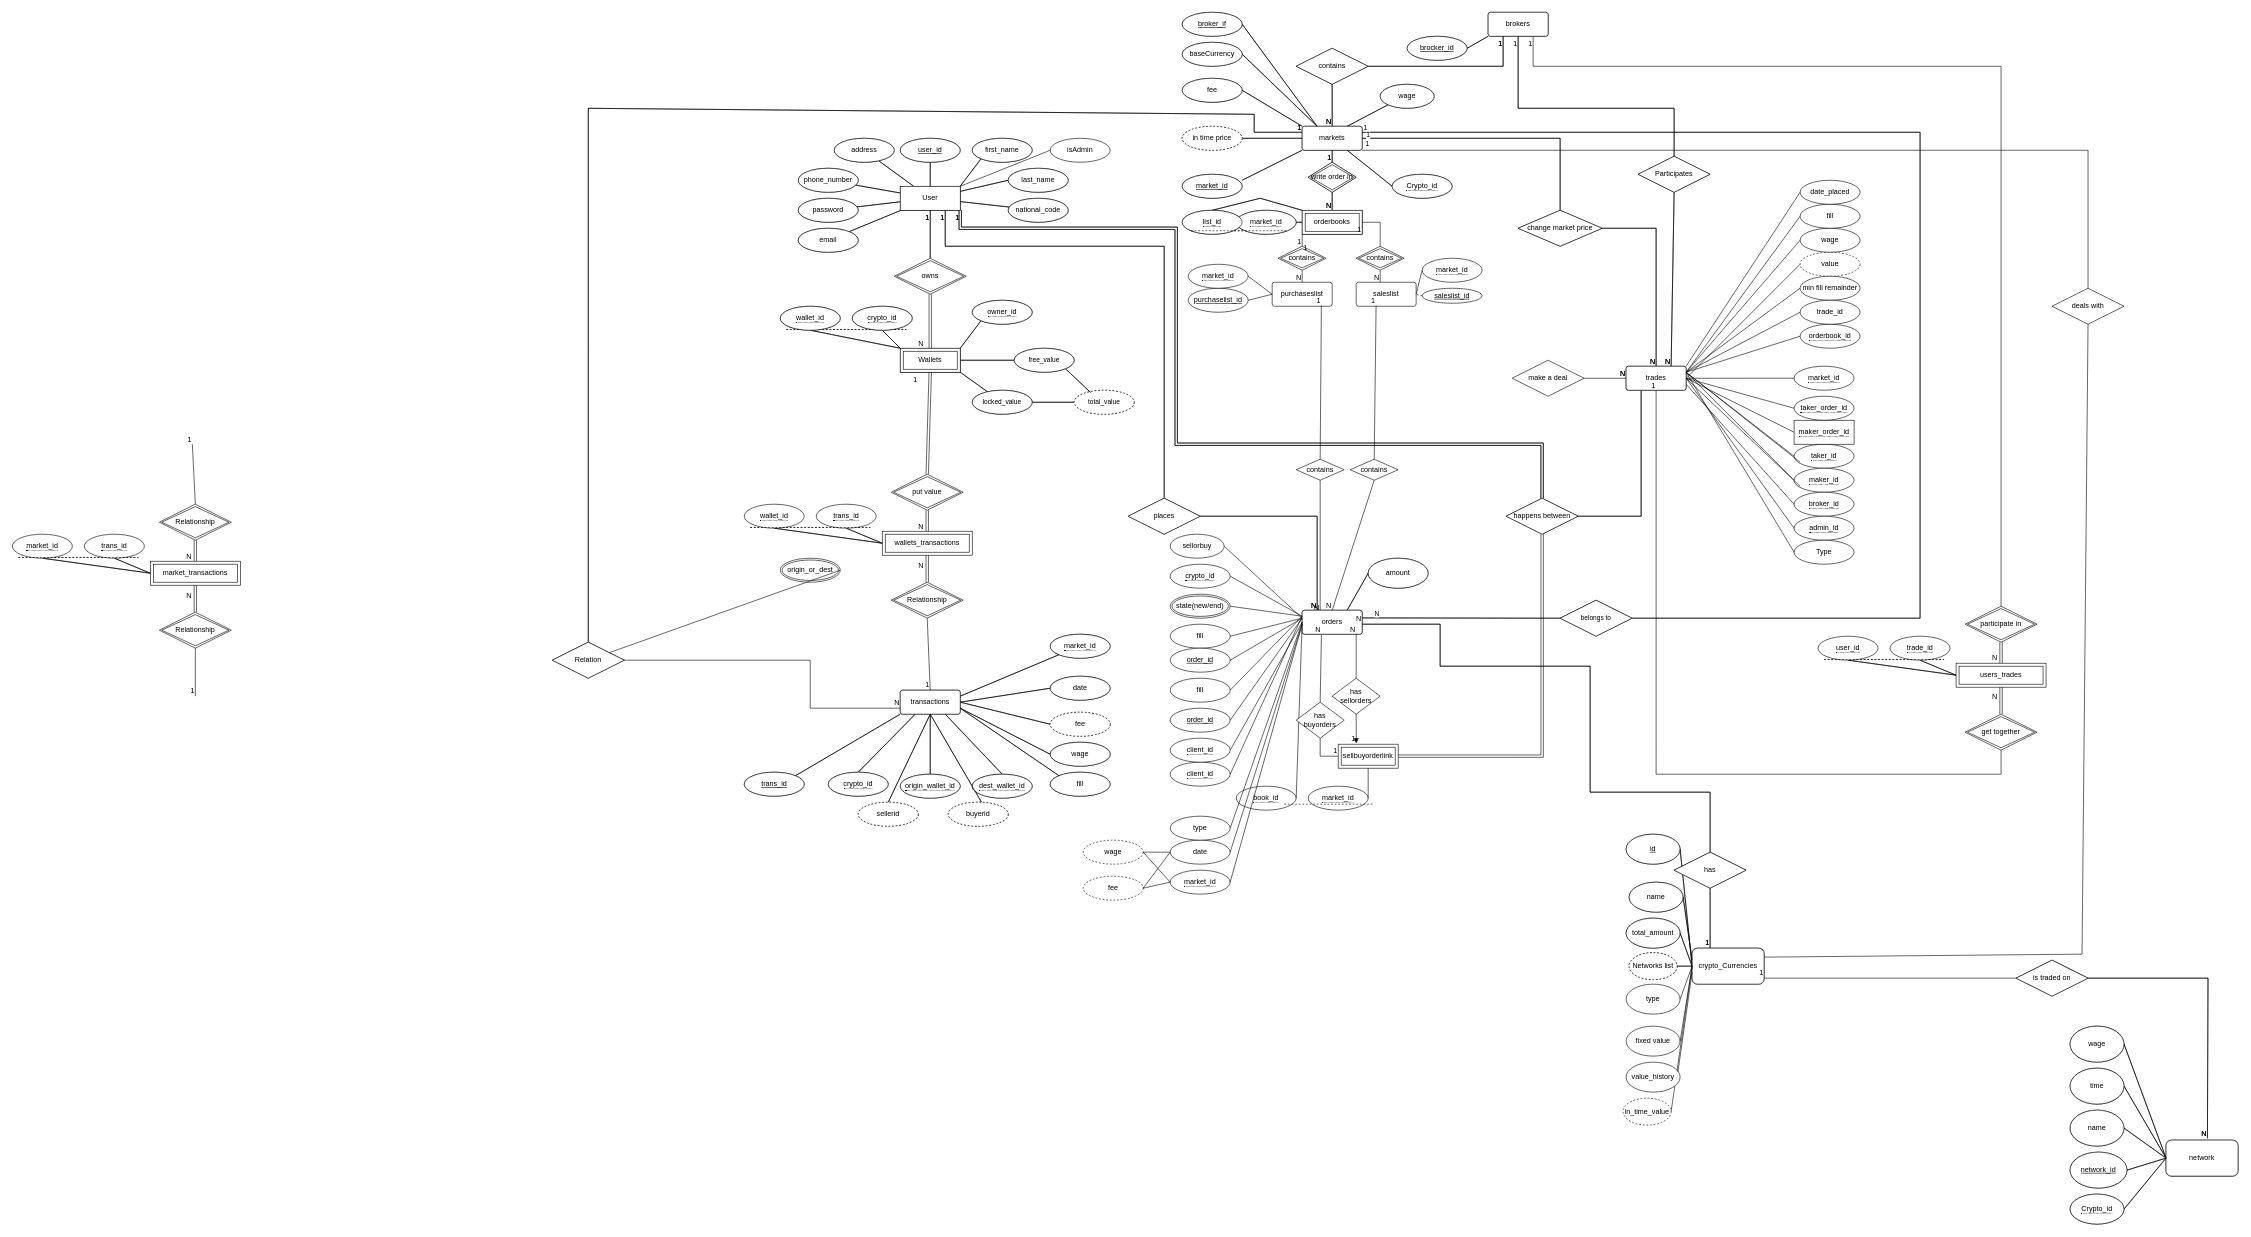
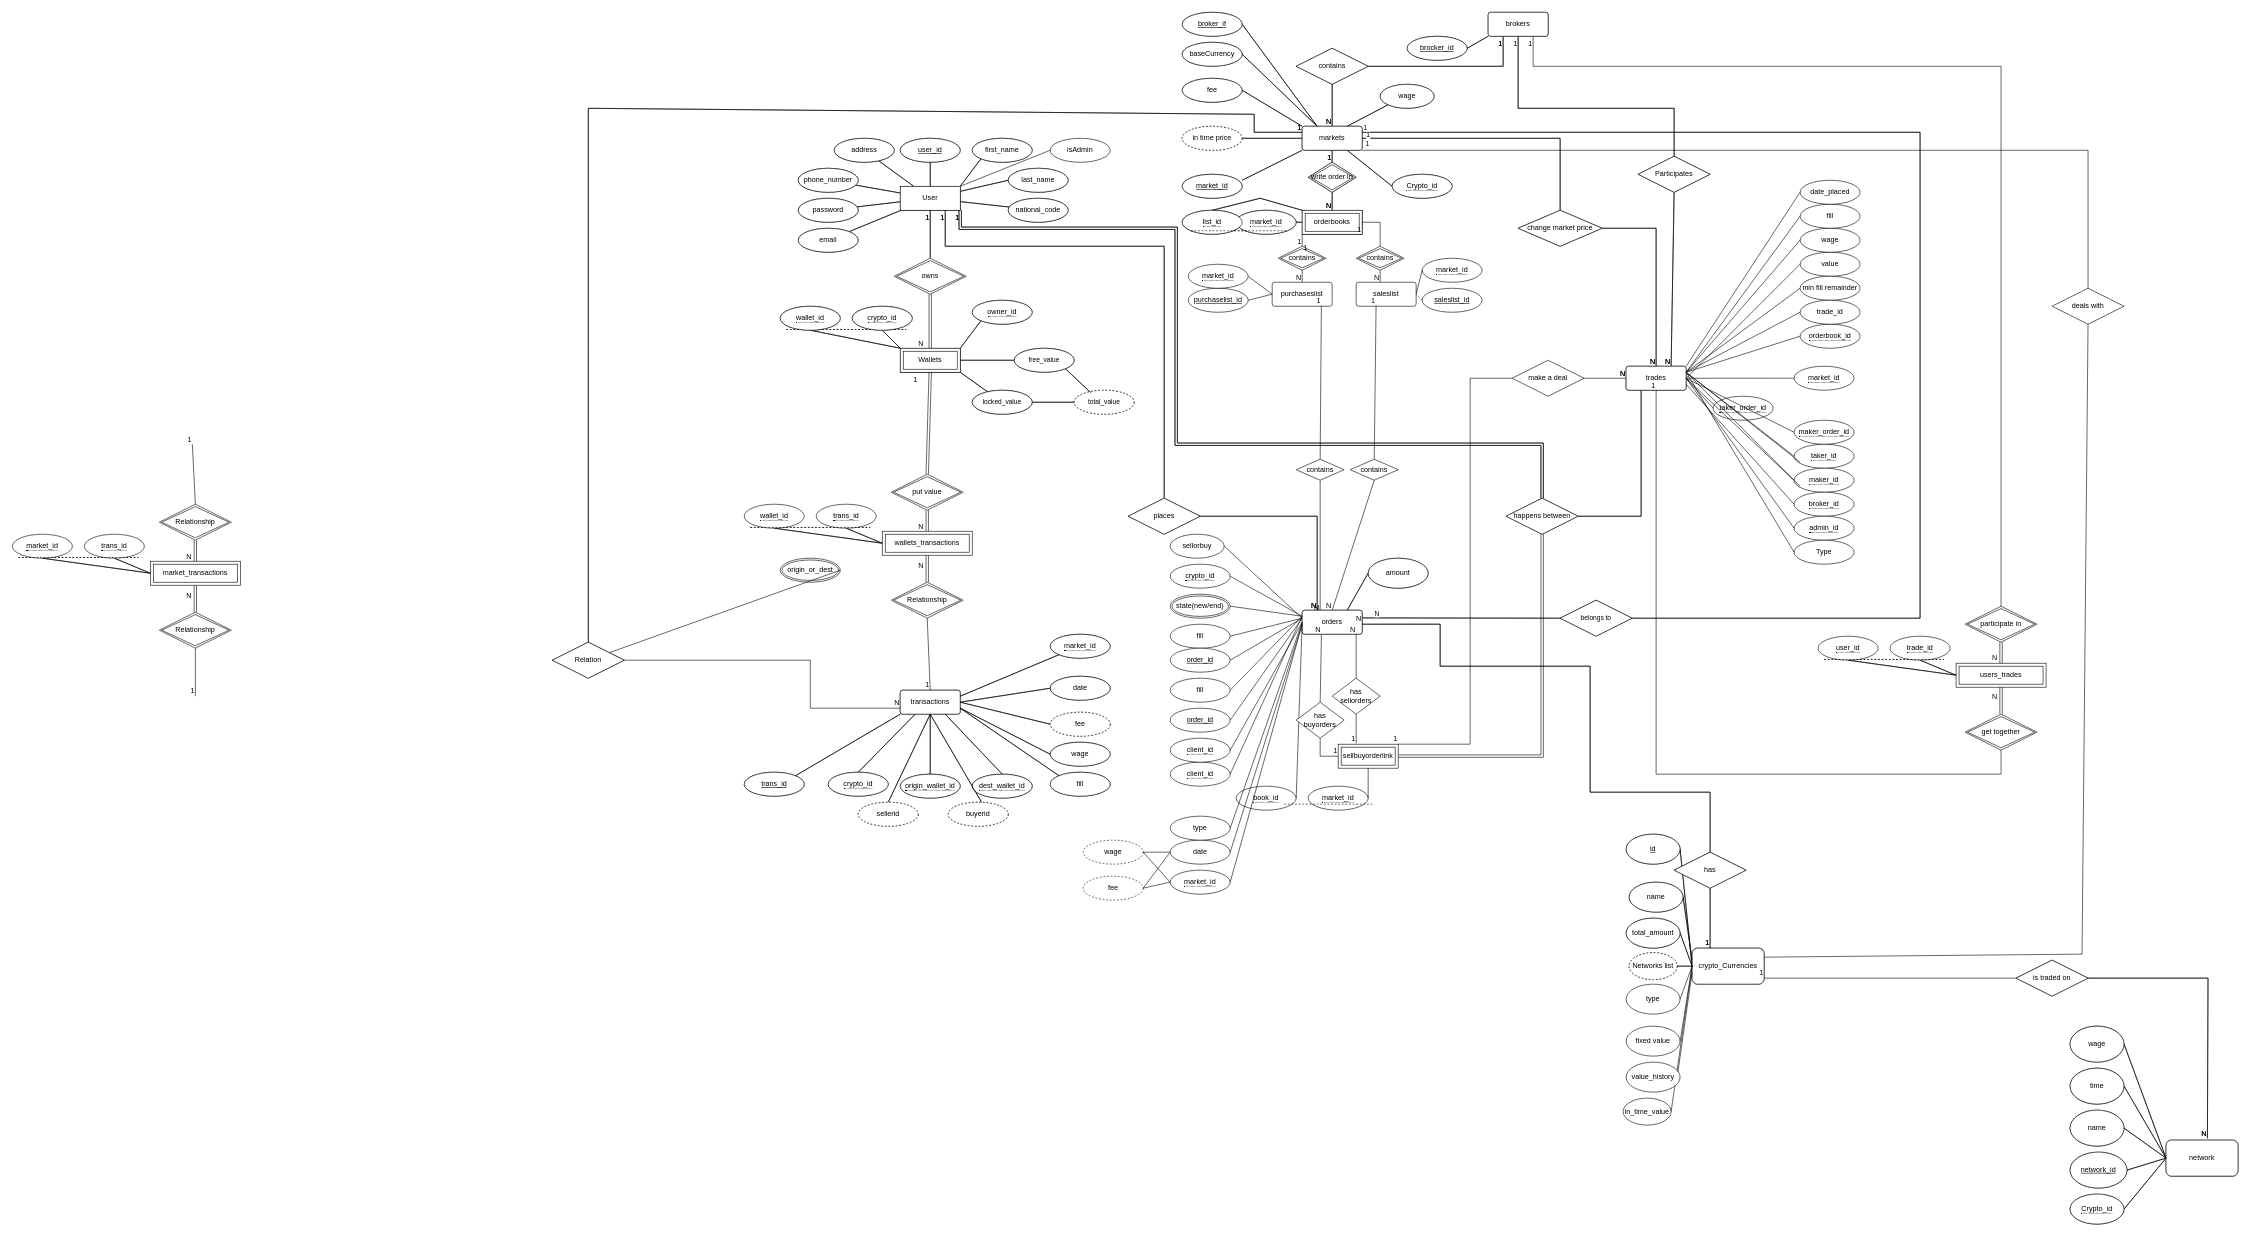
(1830, 264) -> (1830, 264)
(1452, 296) -> (1452, 300)
(1824, 408) -> (1743, 408)
(1824, 432) -> (1824, 432)
none -> (1470, 488)
(1356, 737) -> (1356, 739)
(1647, 1112) -> (1647, 1112)
